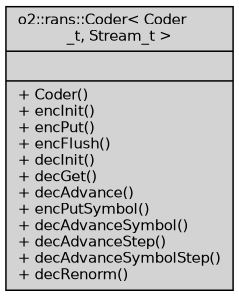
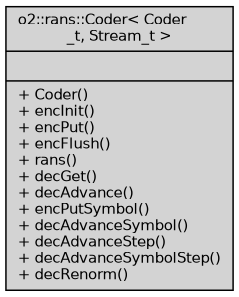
(56, 160) -> (48, 160)
